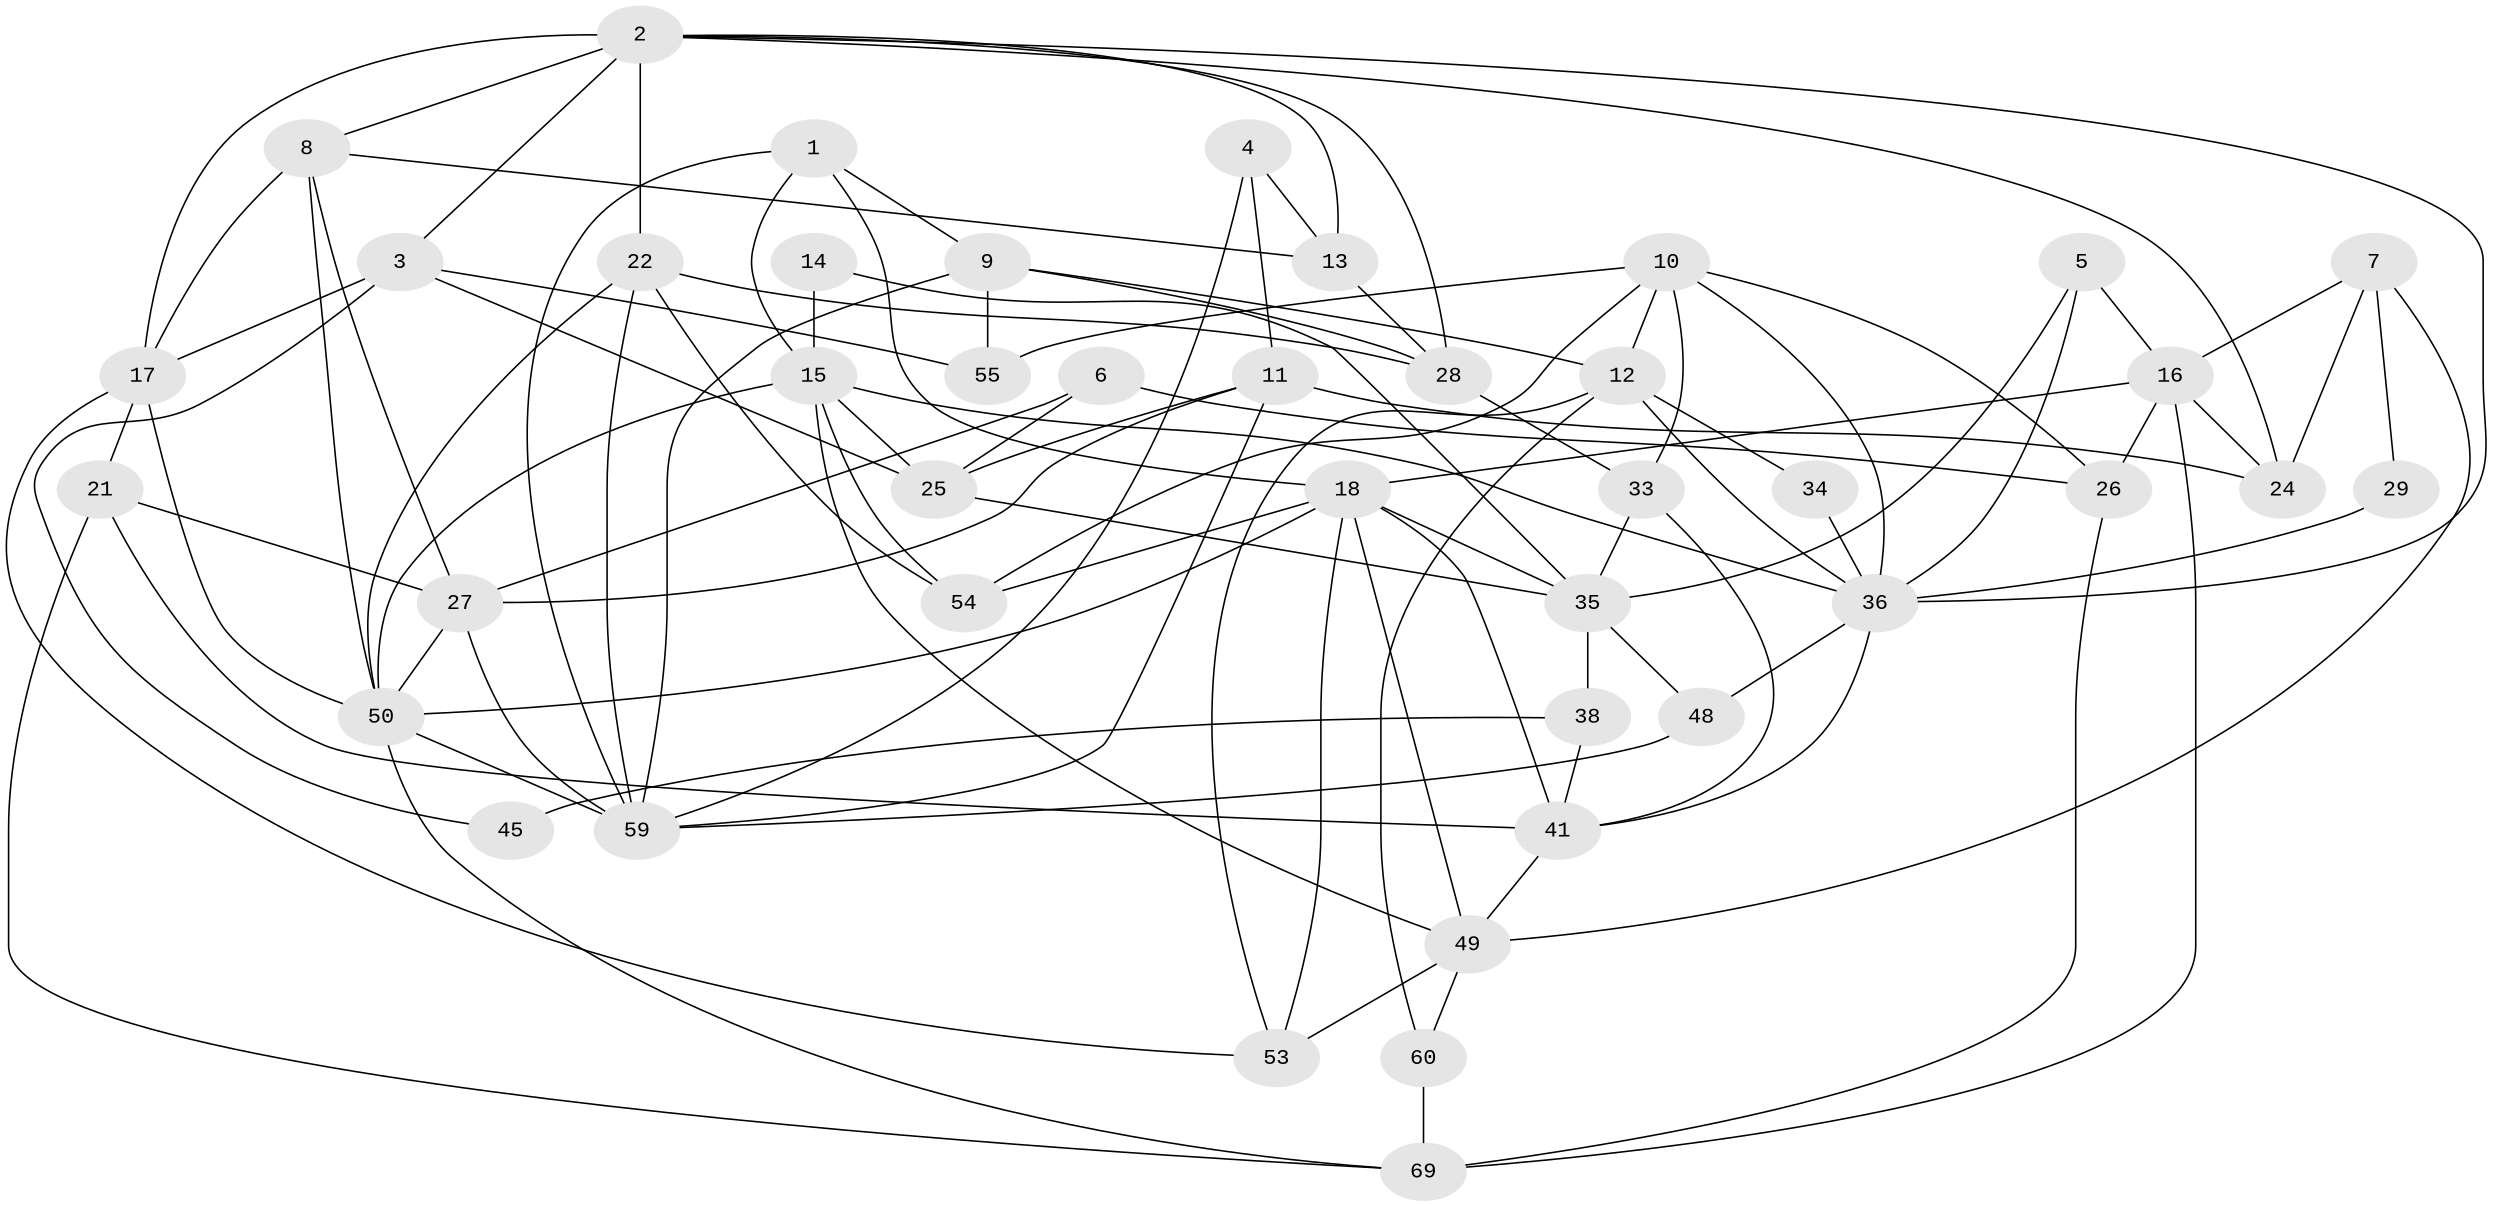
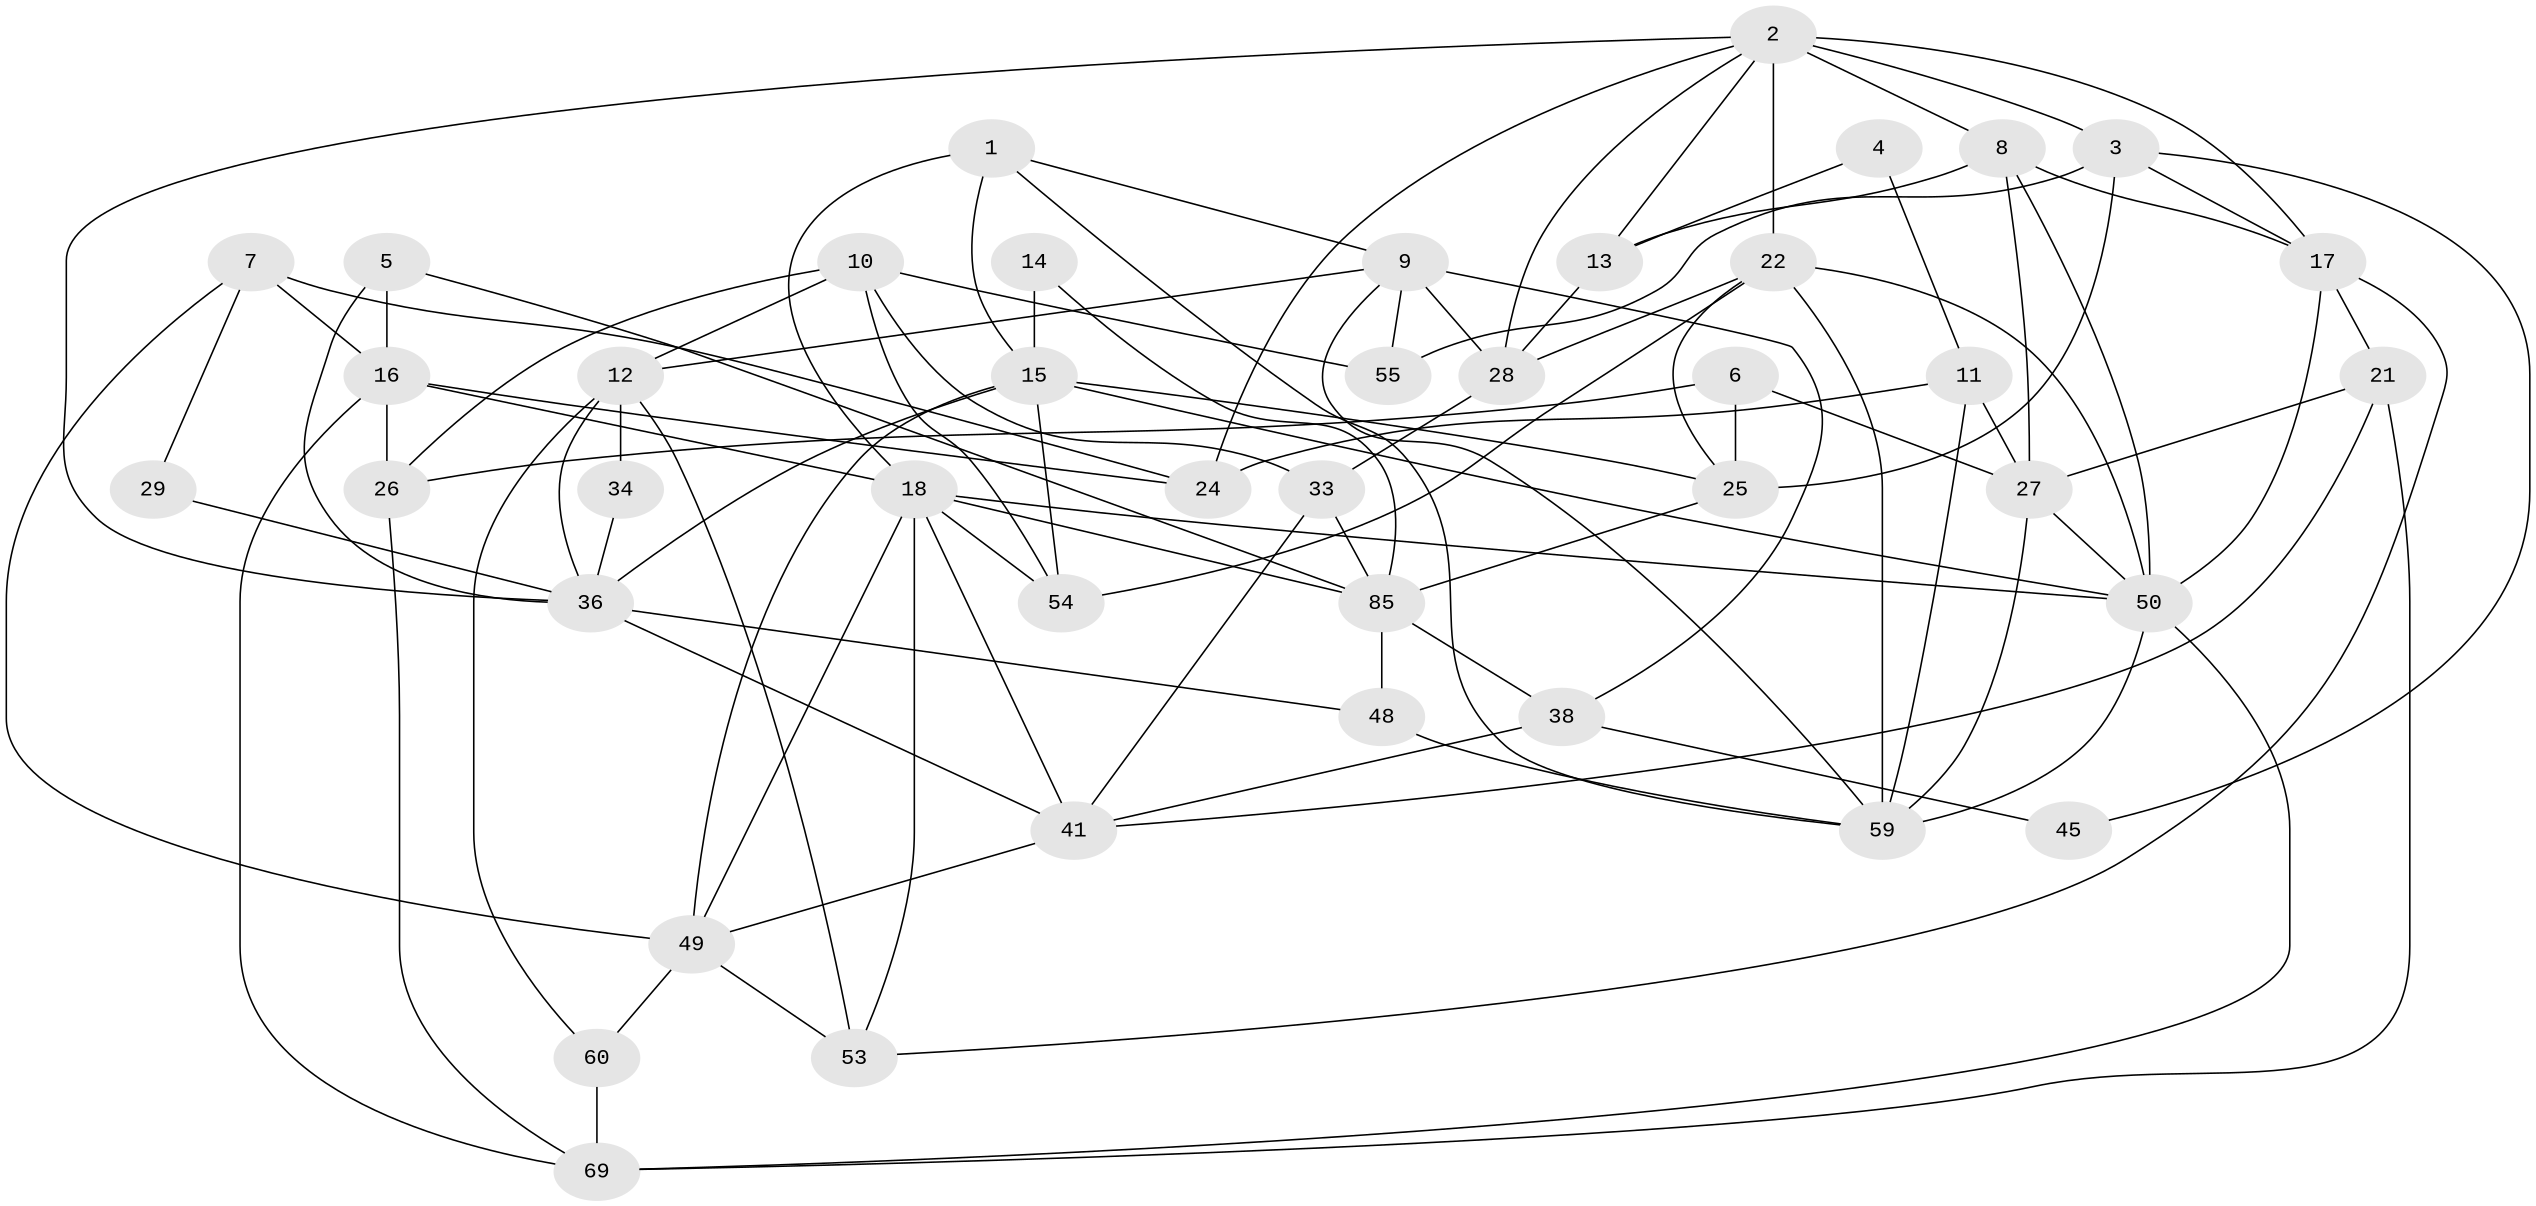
none -> (1817, 391)
(1836, 402) -> none
(1081, 433) -> (1674, 365)
(1060, 588) -> none
(1588, 603) -> (1382, 603)
